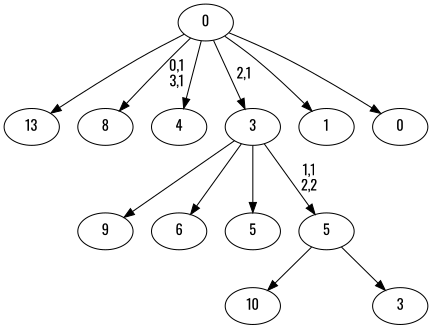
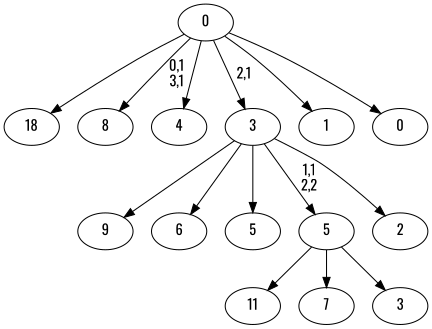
(32, 127) -> (32, 127)
none -> (400, 231)
(253, 306) -> (253, 306)
none -> (327, 306)
